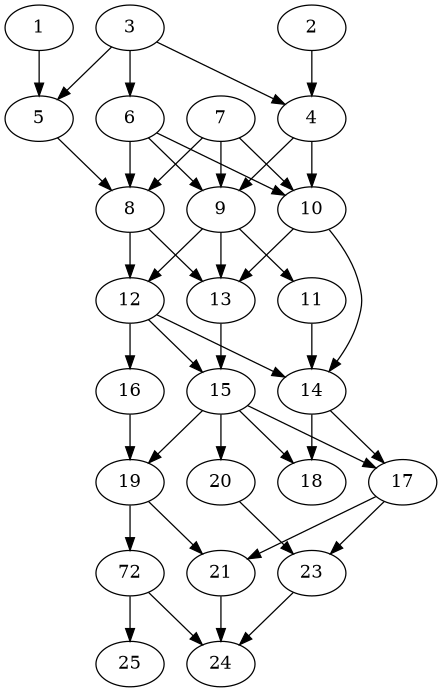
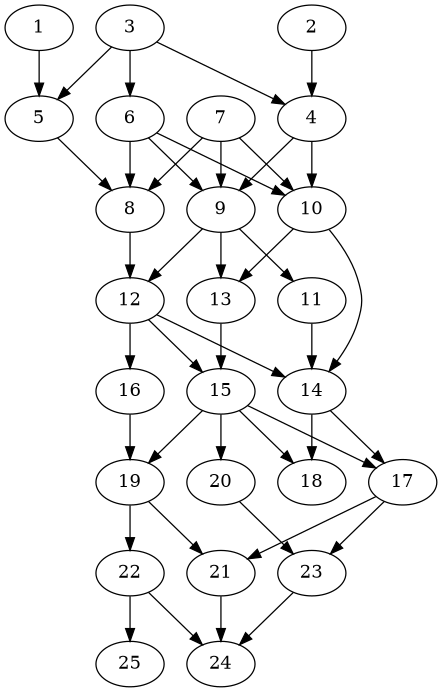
(170, 249) -> none
(130, 573) -> (130, 573)
